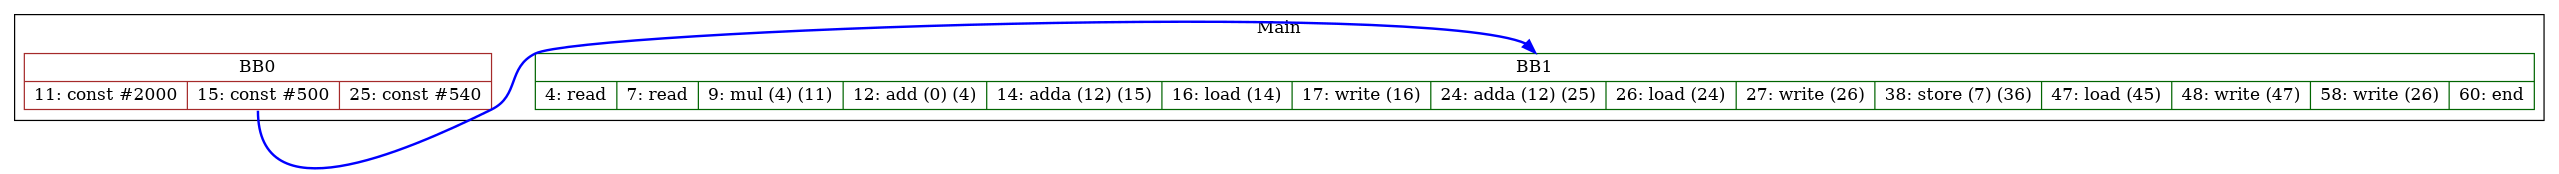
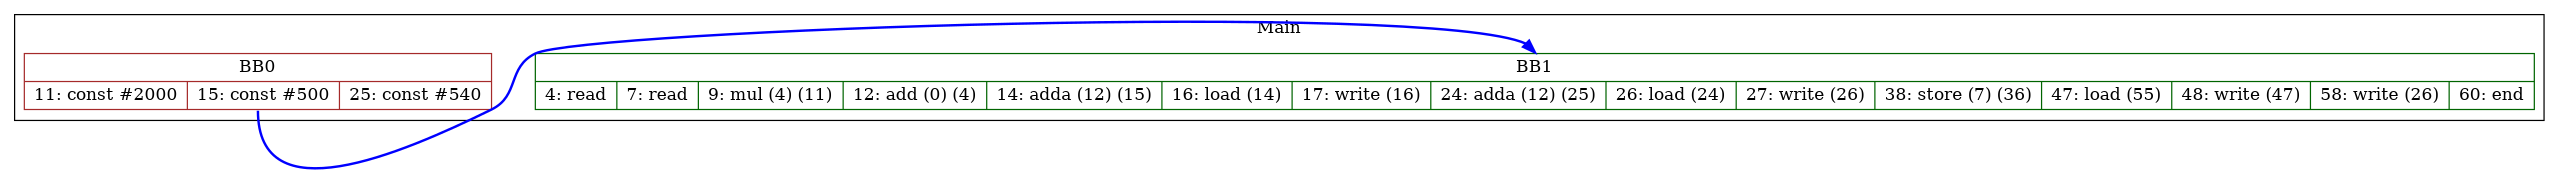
(2107, 95) -> (2107, 95)
